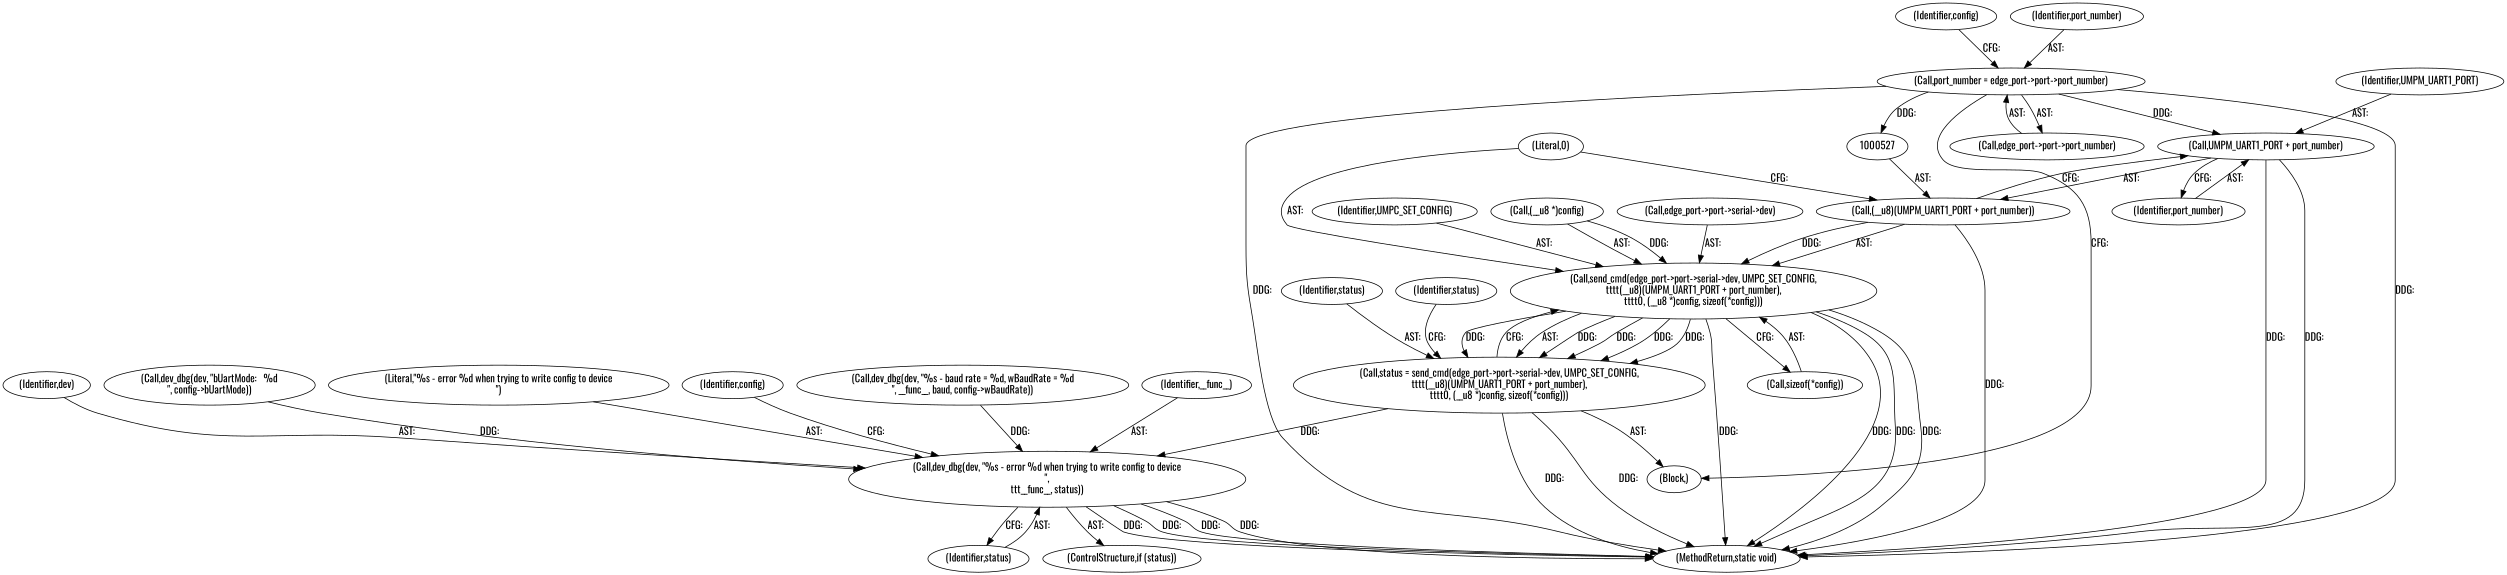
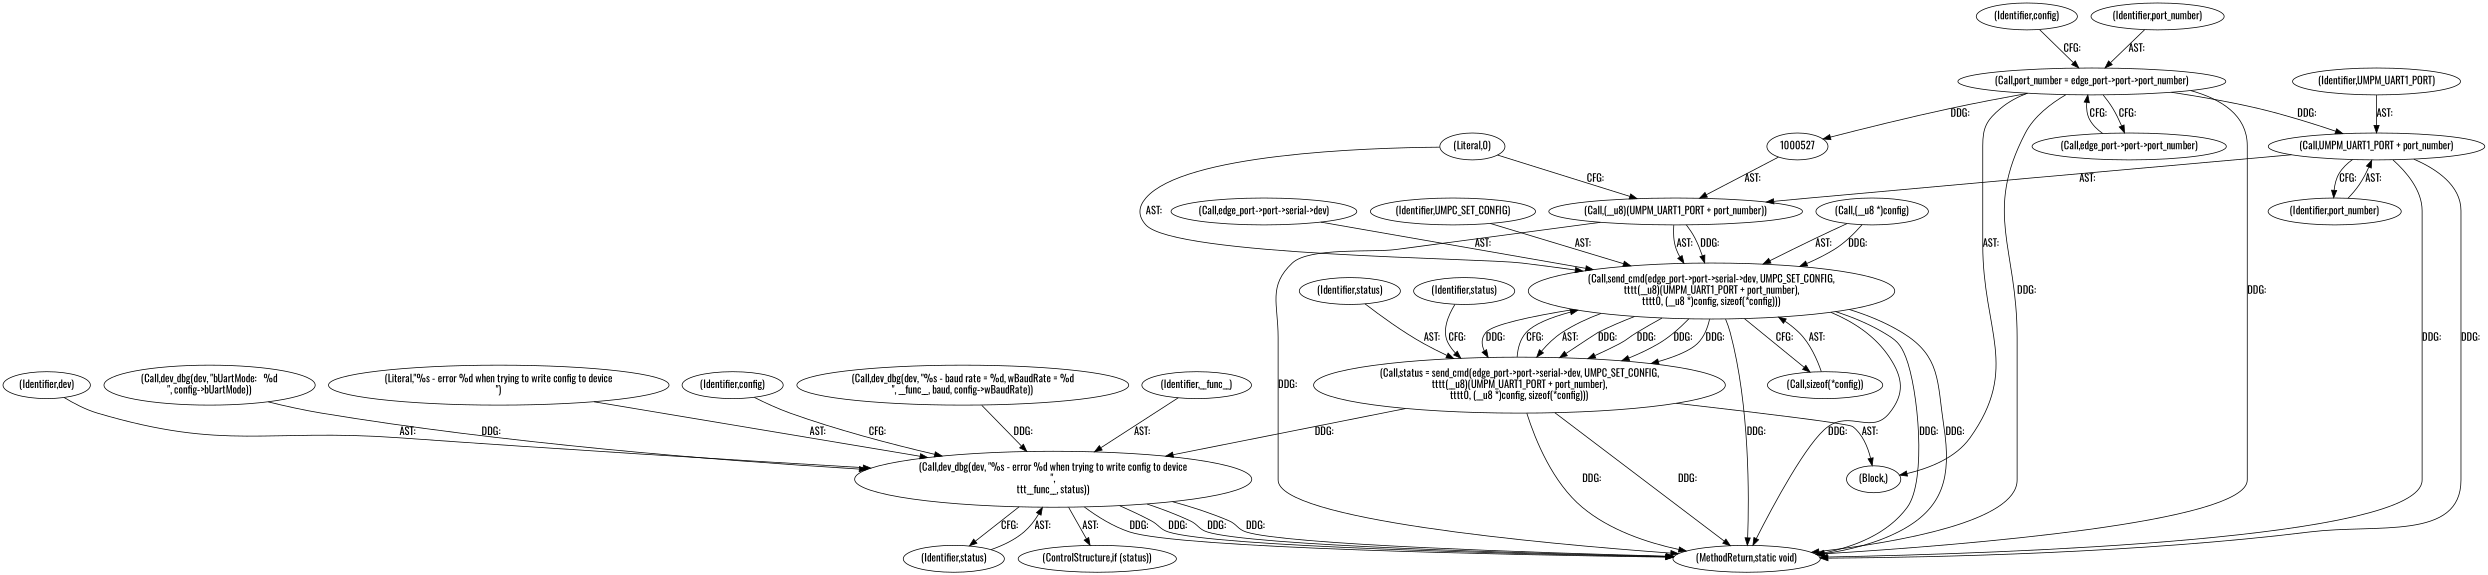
(2018, 114) -> (2100, 114)
(2046, 114) -> (2129, 114)
(2077, 171) -> none
(2101, 244) -> (1992, 244)
